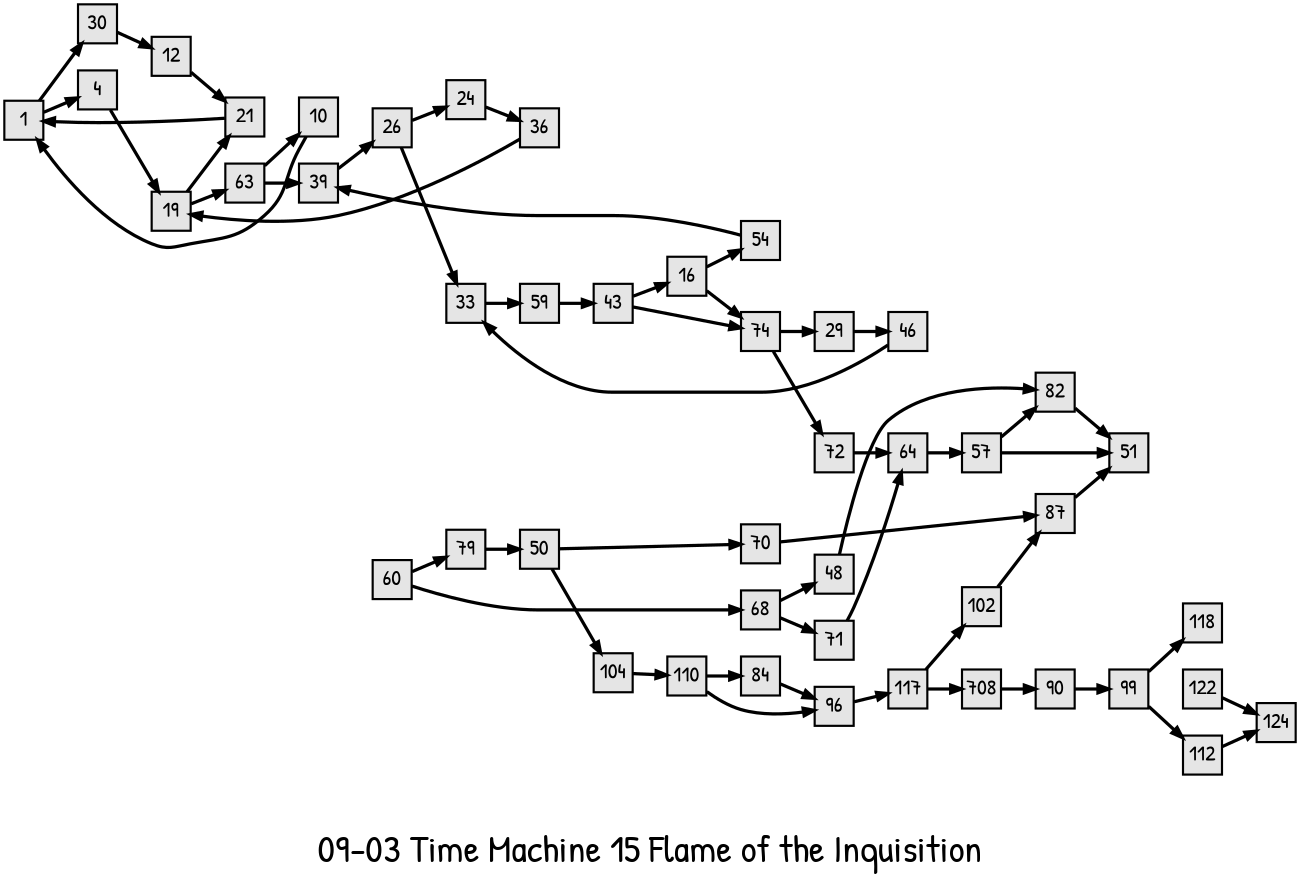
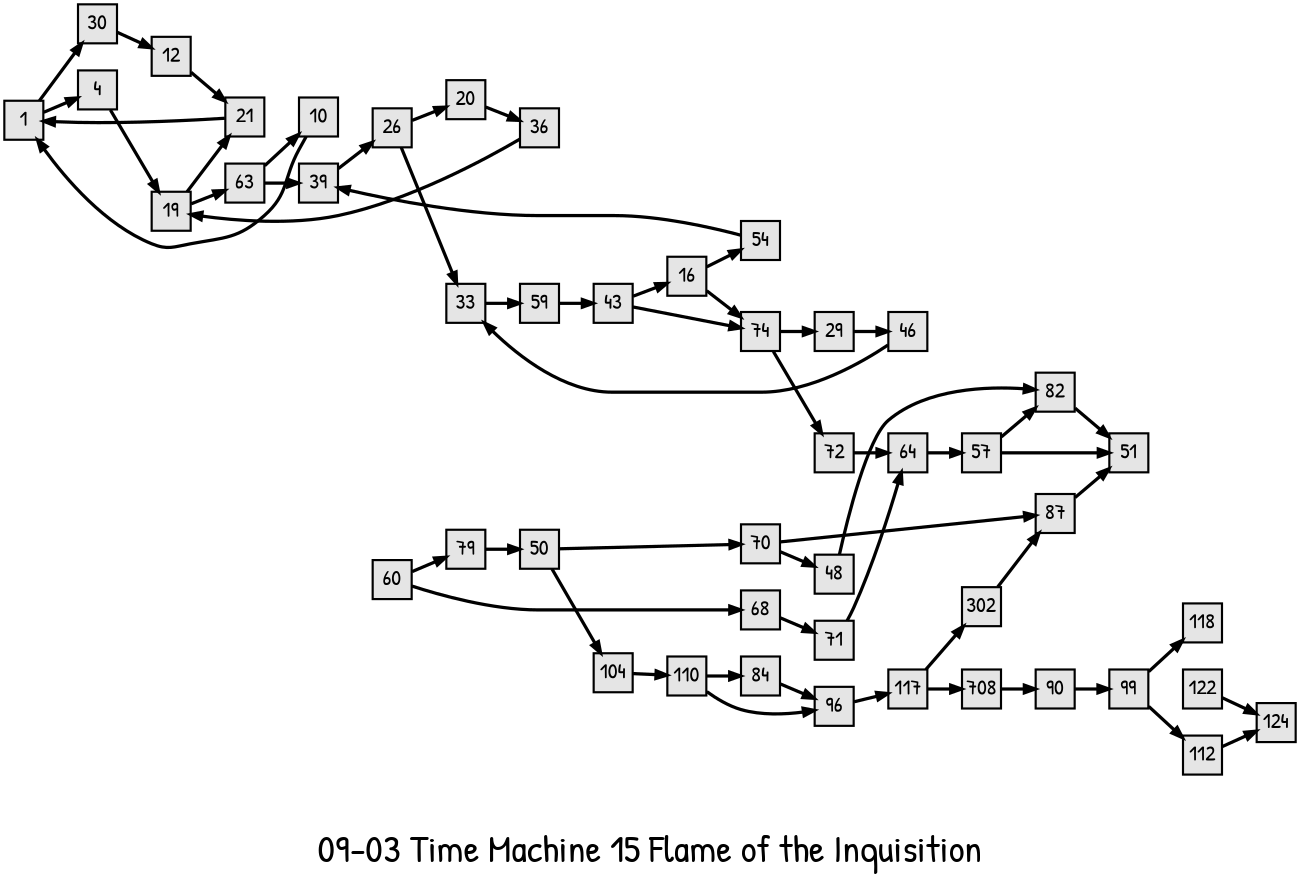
(466, 100) -> (466, 100)
(792, 595) -> (792, 557)
(981, 607) -> (981, 607)
